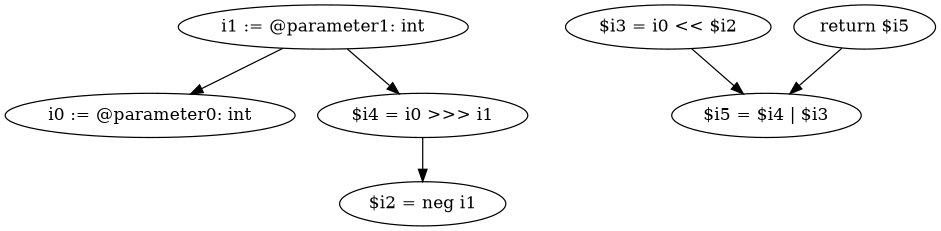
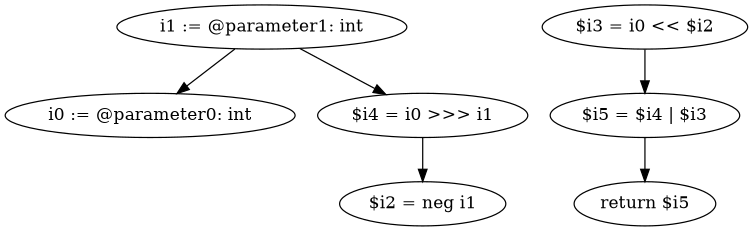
(821, 67) -> (645, 154)
